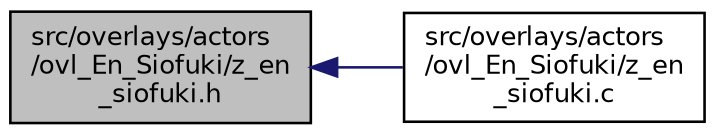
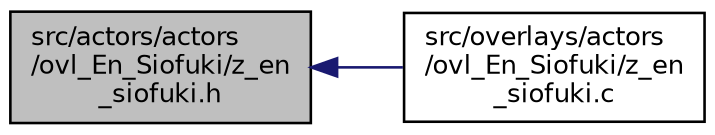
(161, 67) -> (161, 67)
